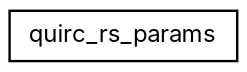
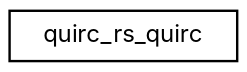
(123, 36) -> (123, 36)
